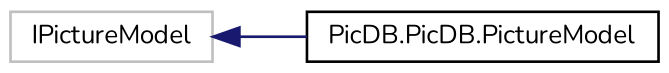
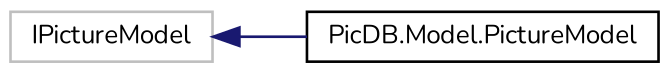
(483, 37) -> (483, 37)
